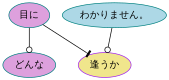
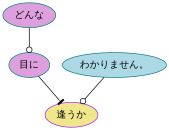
(29, 37) -> (29, 37)
